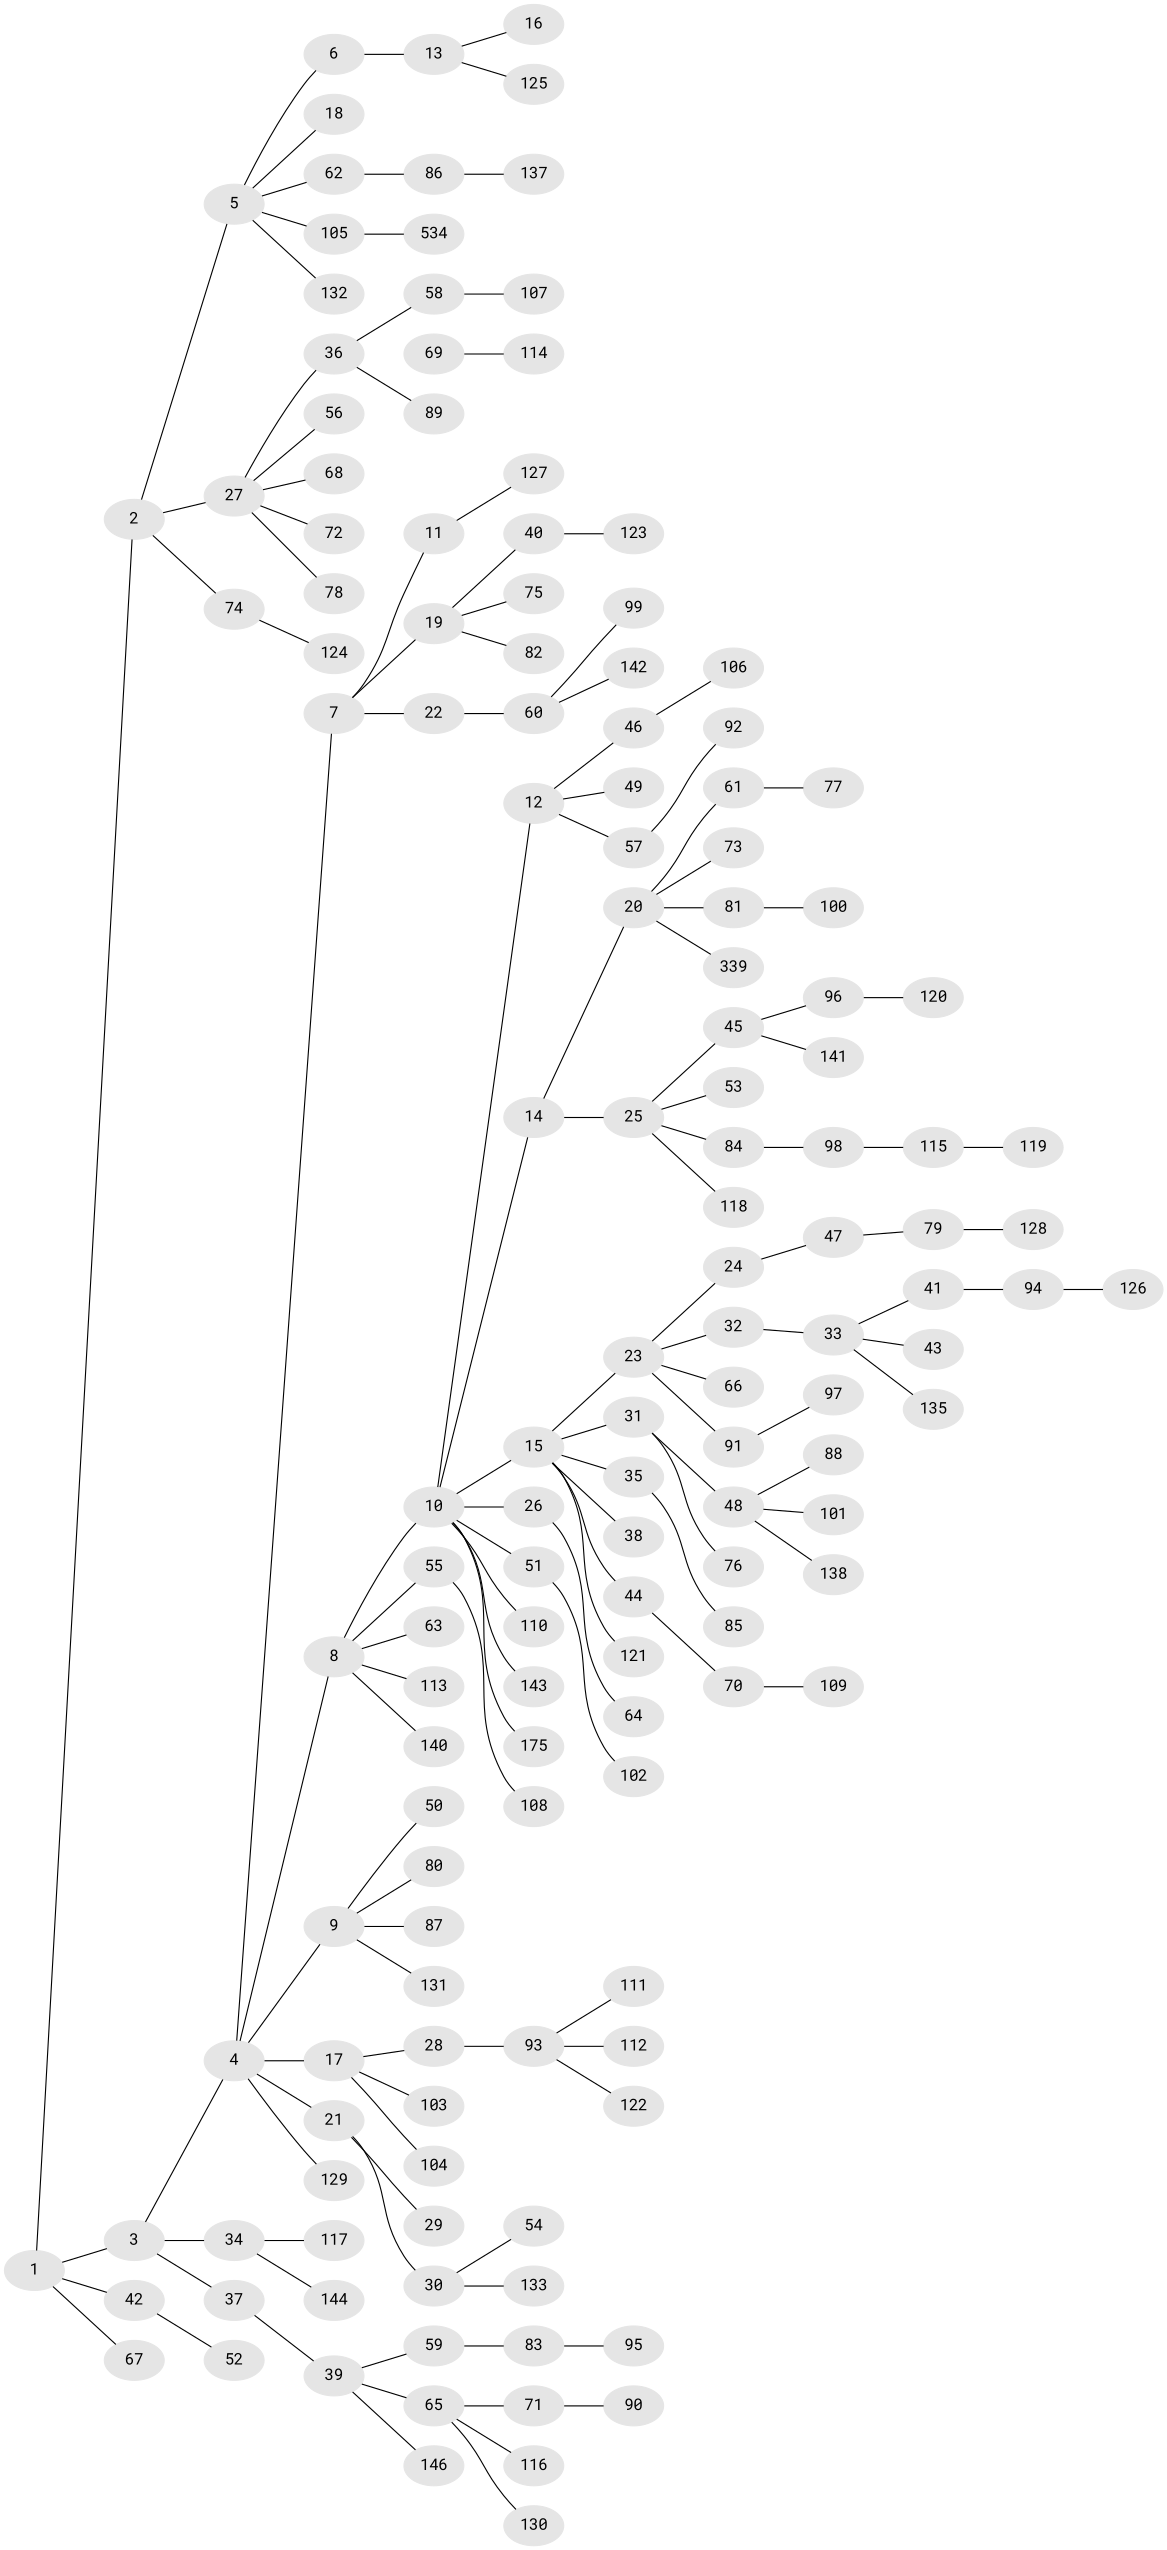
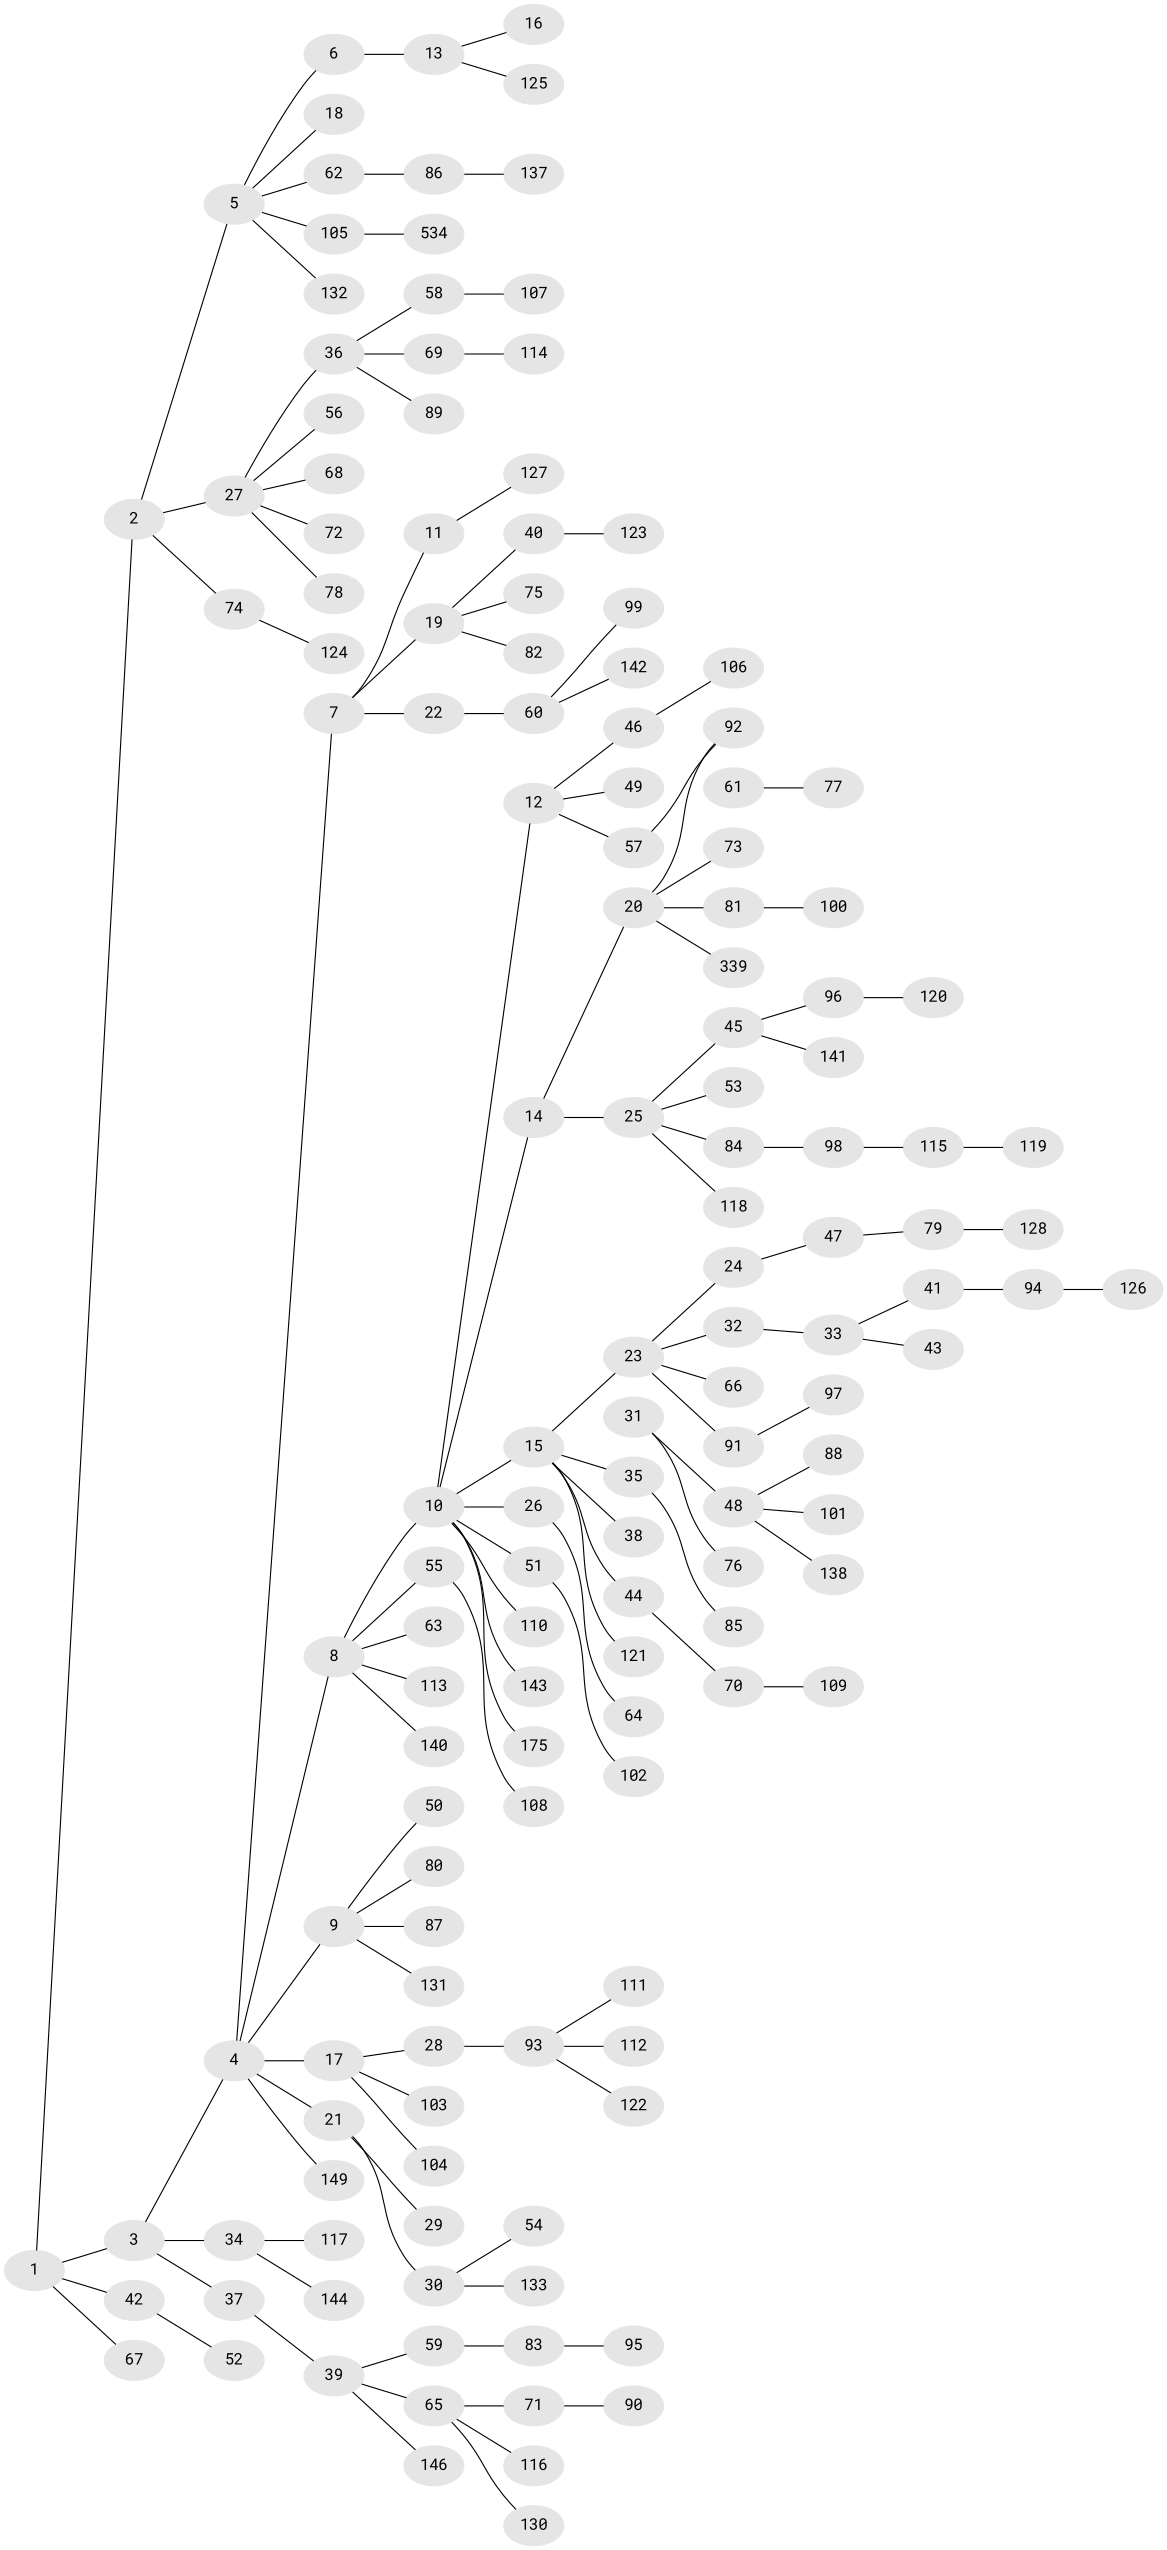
none -> (384, 354)
(684, 848) -> (684, 818)
(933, 1409) -> none
(584, 1432) -> none
(334, 2181) -> (334, 2181)
